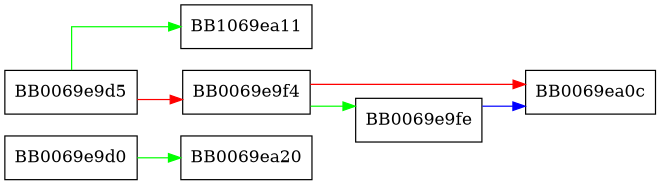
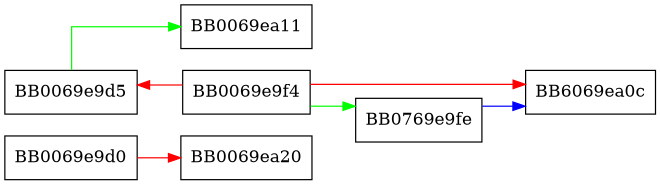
(246, 27) -> (246, 27)
(591, 92) -> (591, 92)
(154, 100) -> (166, 85)
(419, 120) -> (419, 120)
(153, 158) -> (153, 158)
